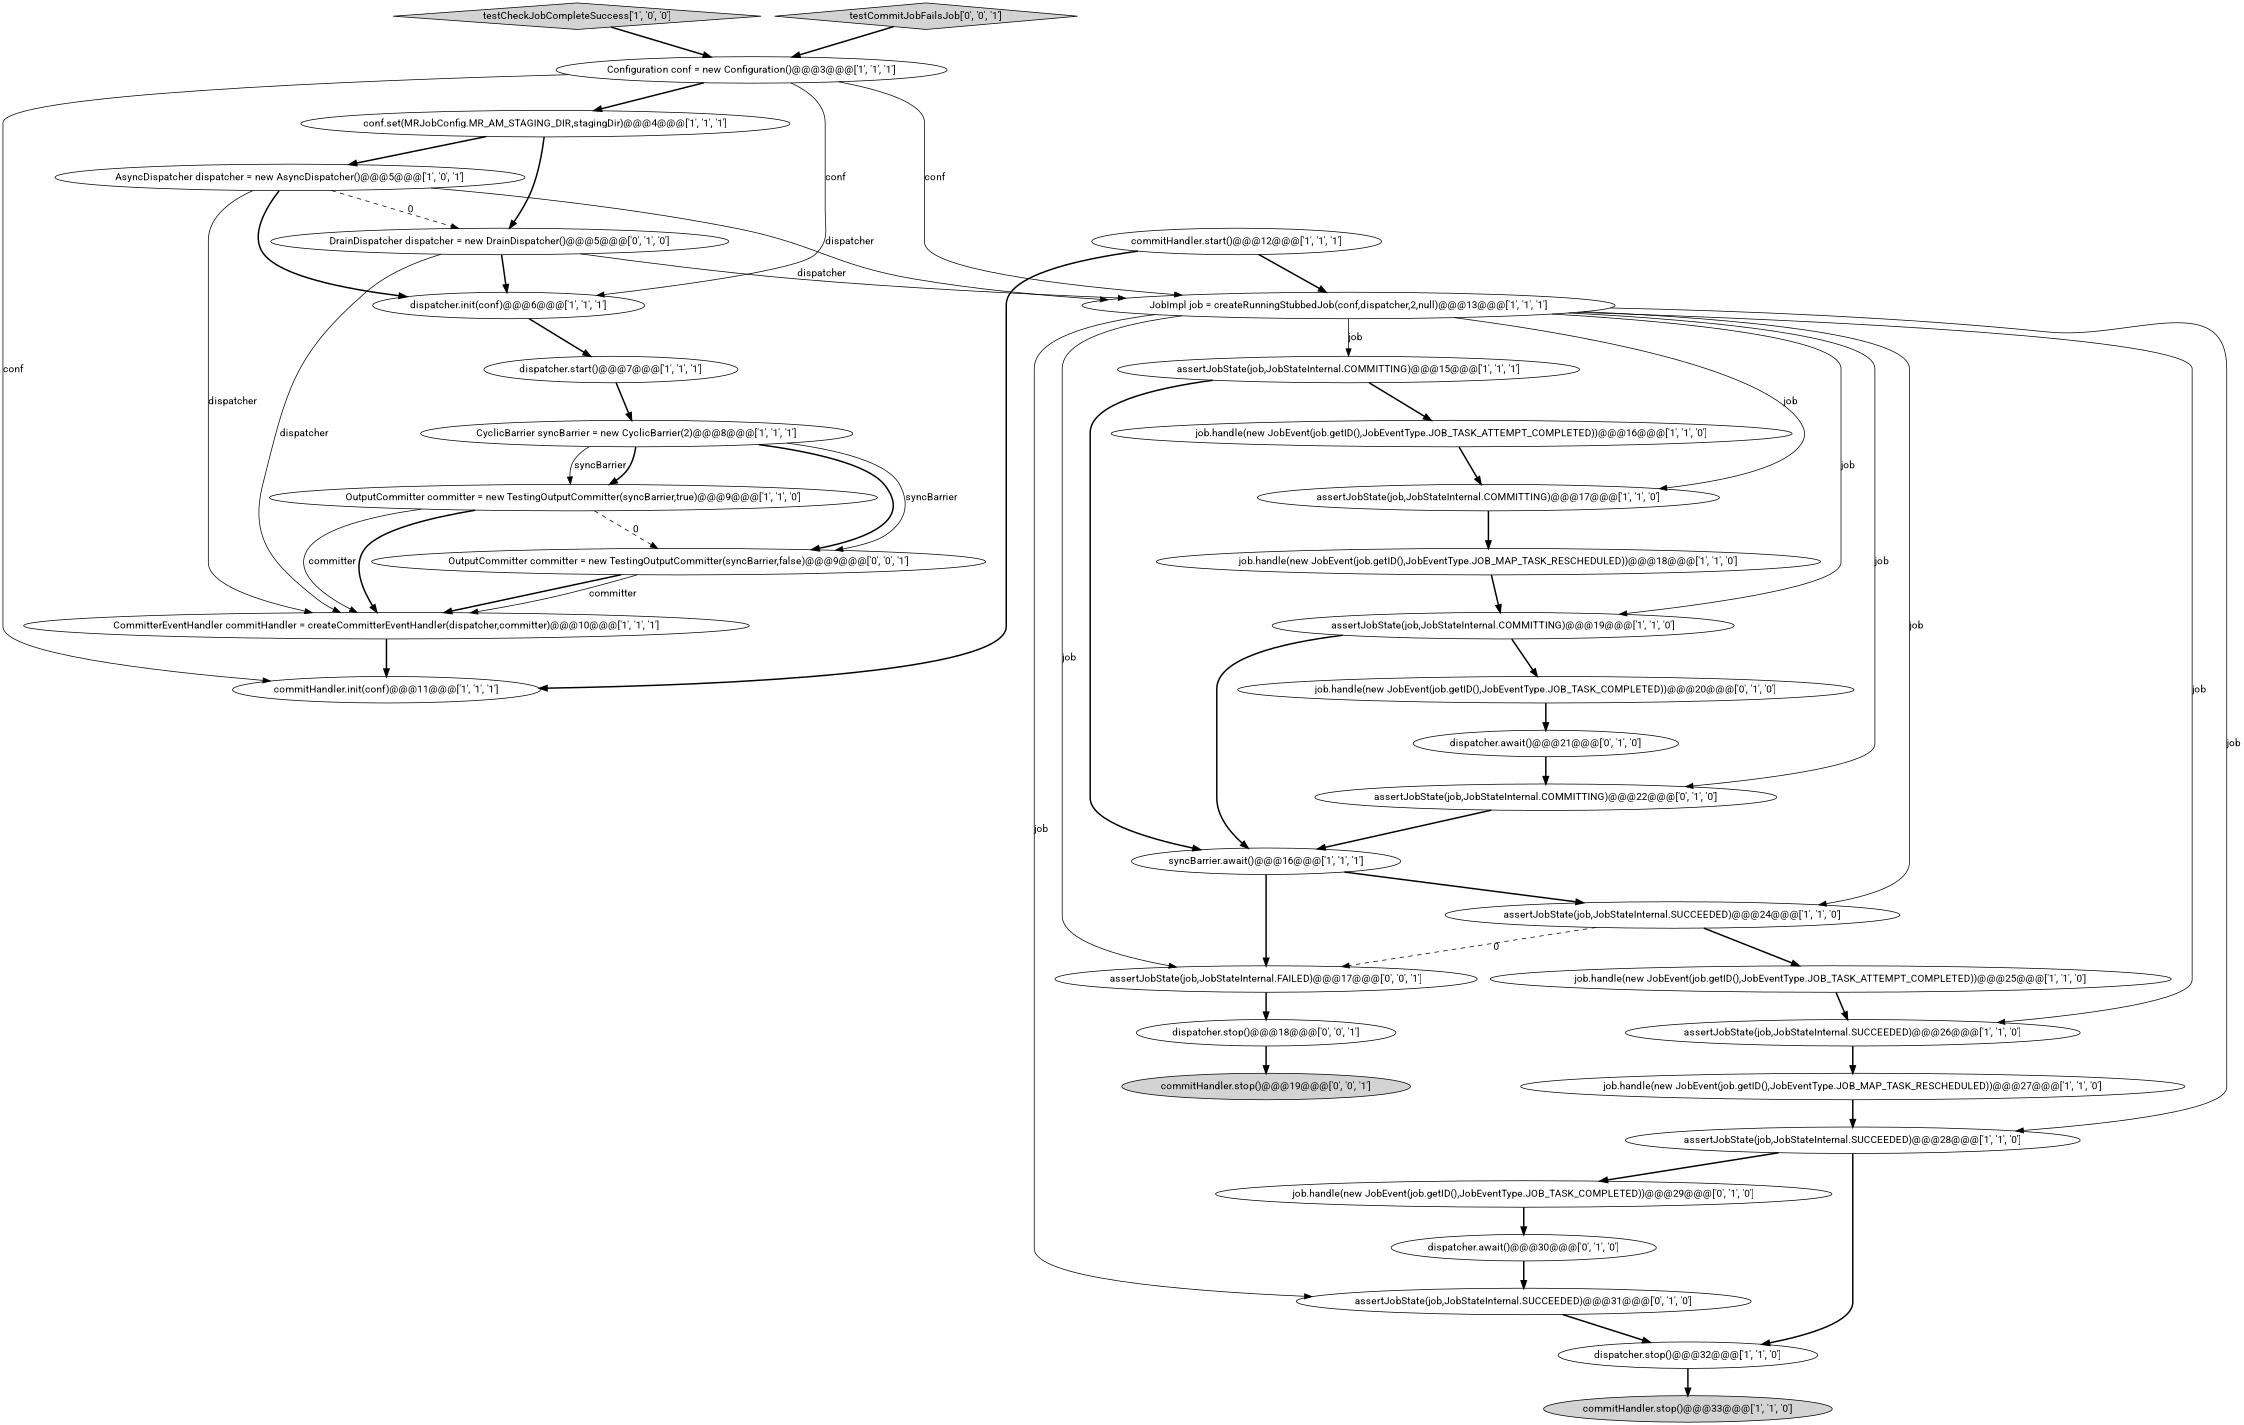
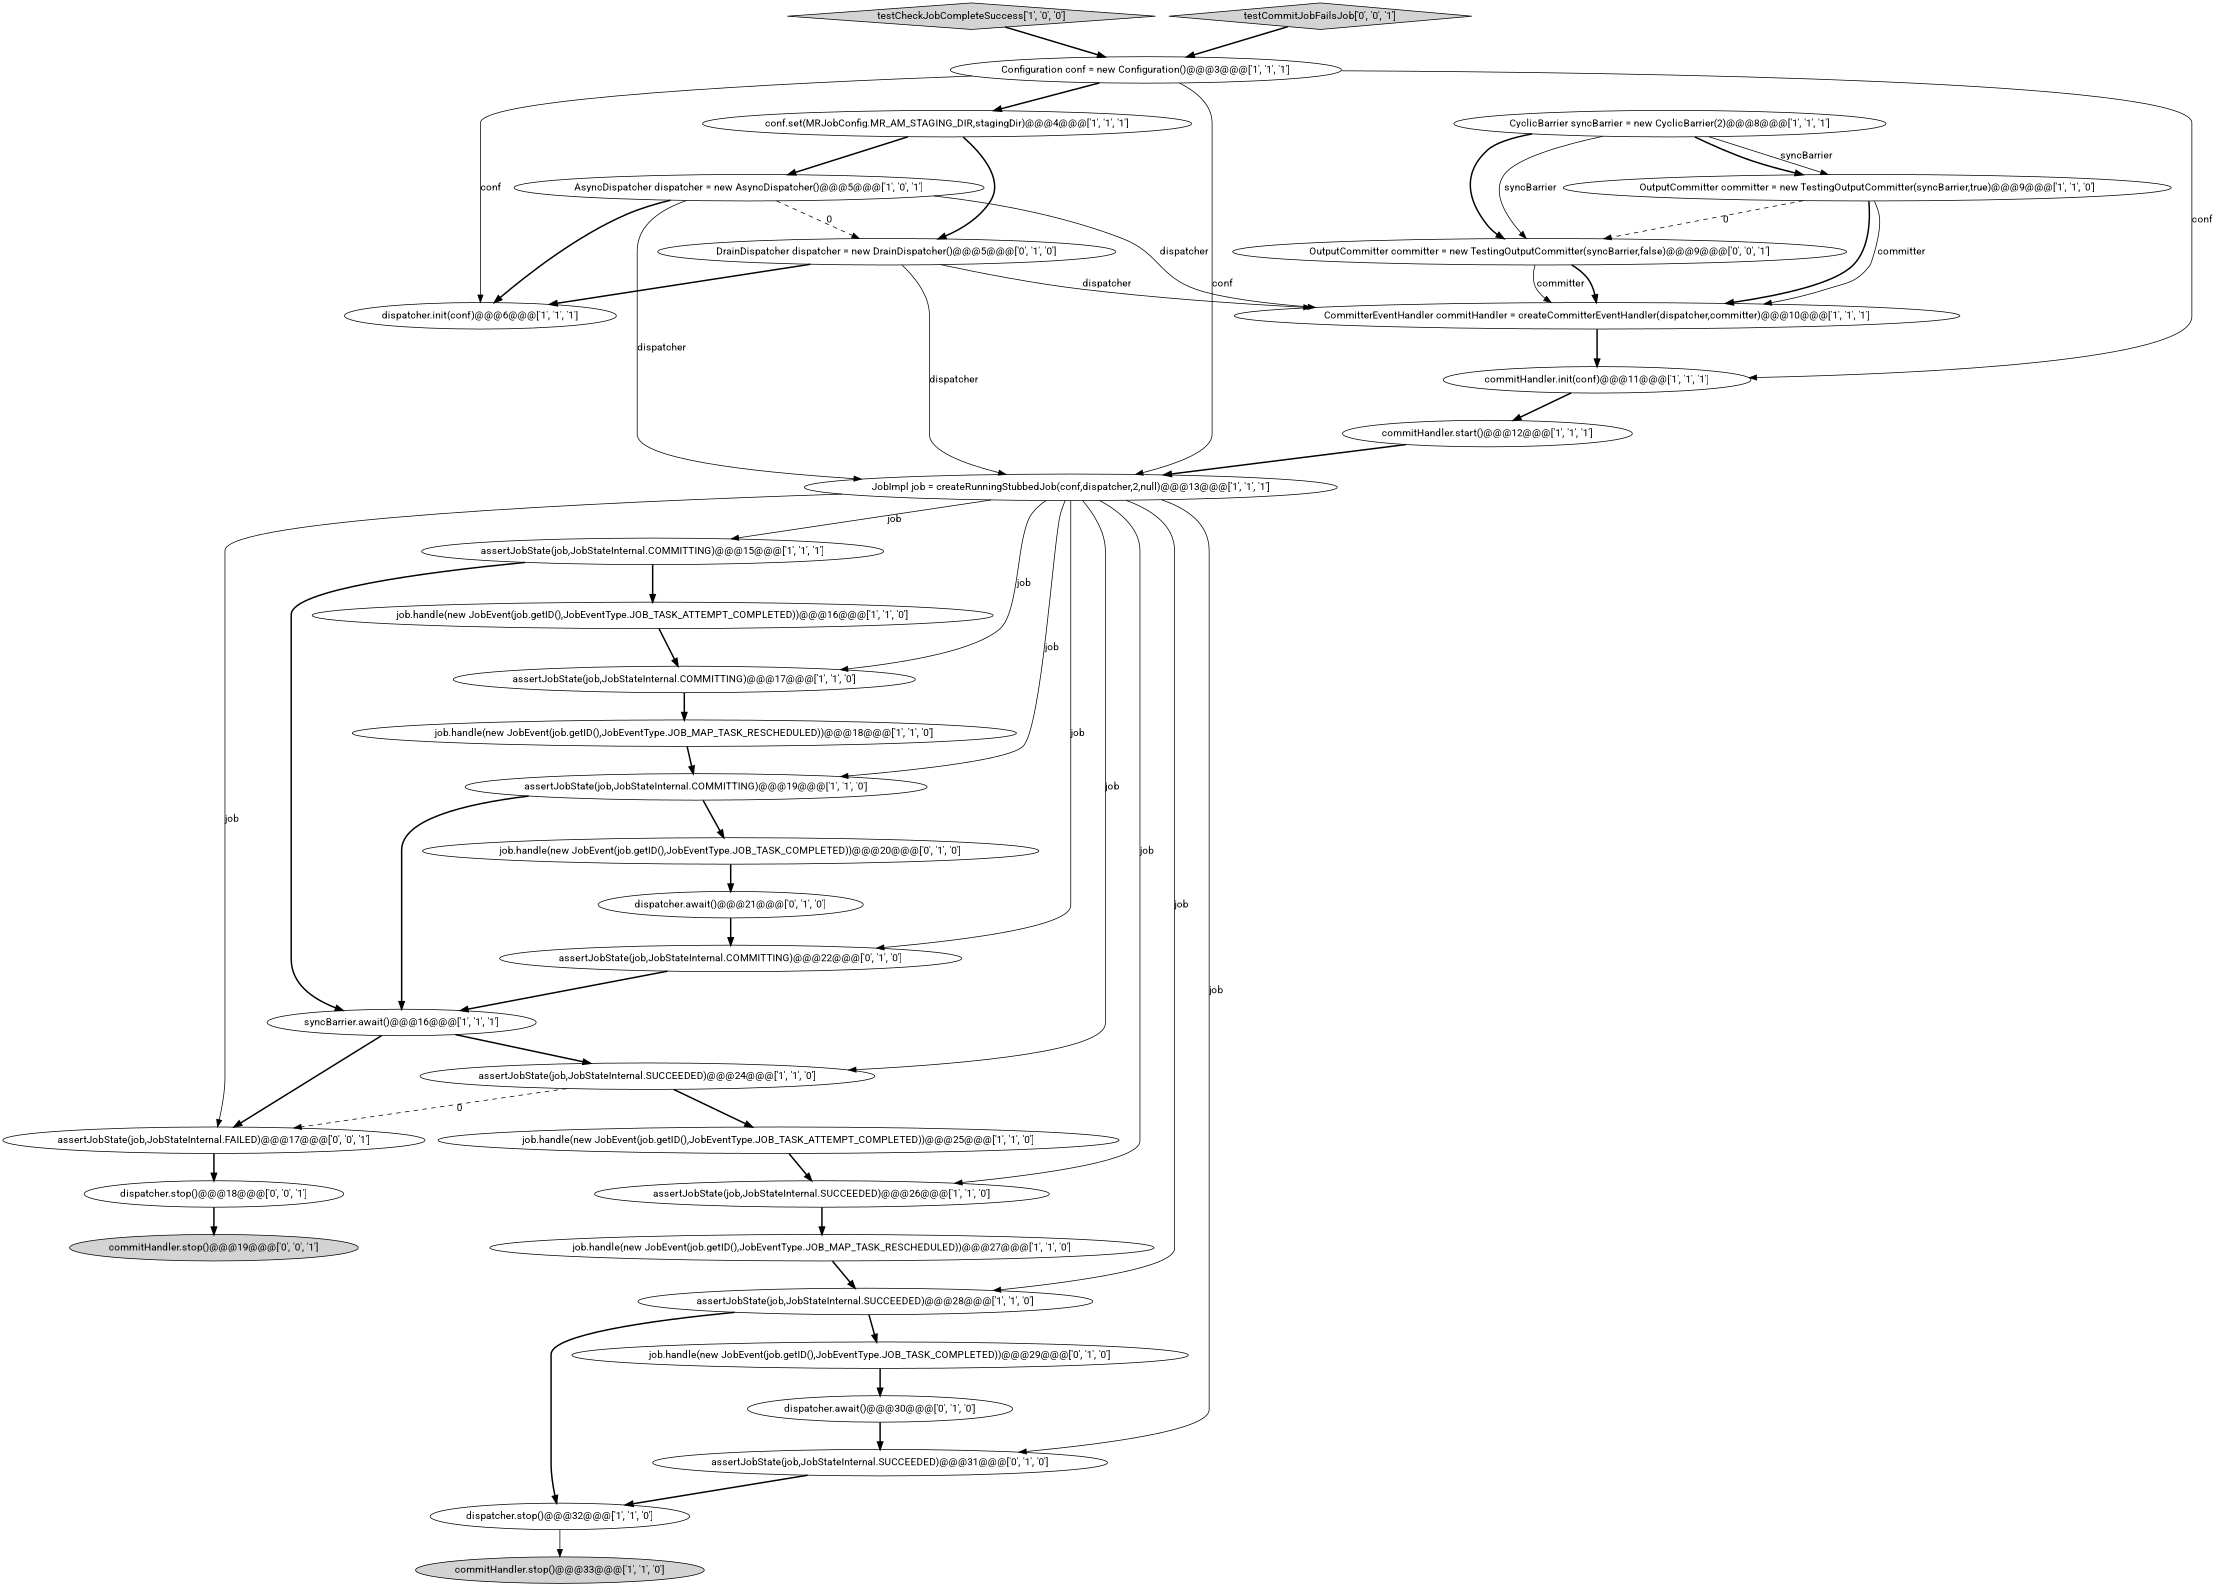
(611, 370) -> none
(1006, 627) -> (1546, 405)
(1688, 1378) -> (560, 1540)
